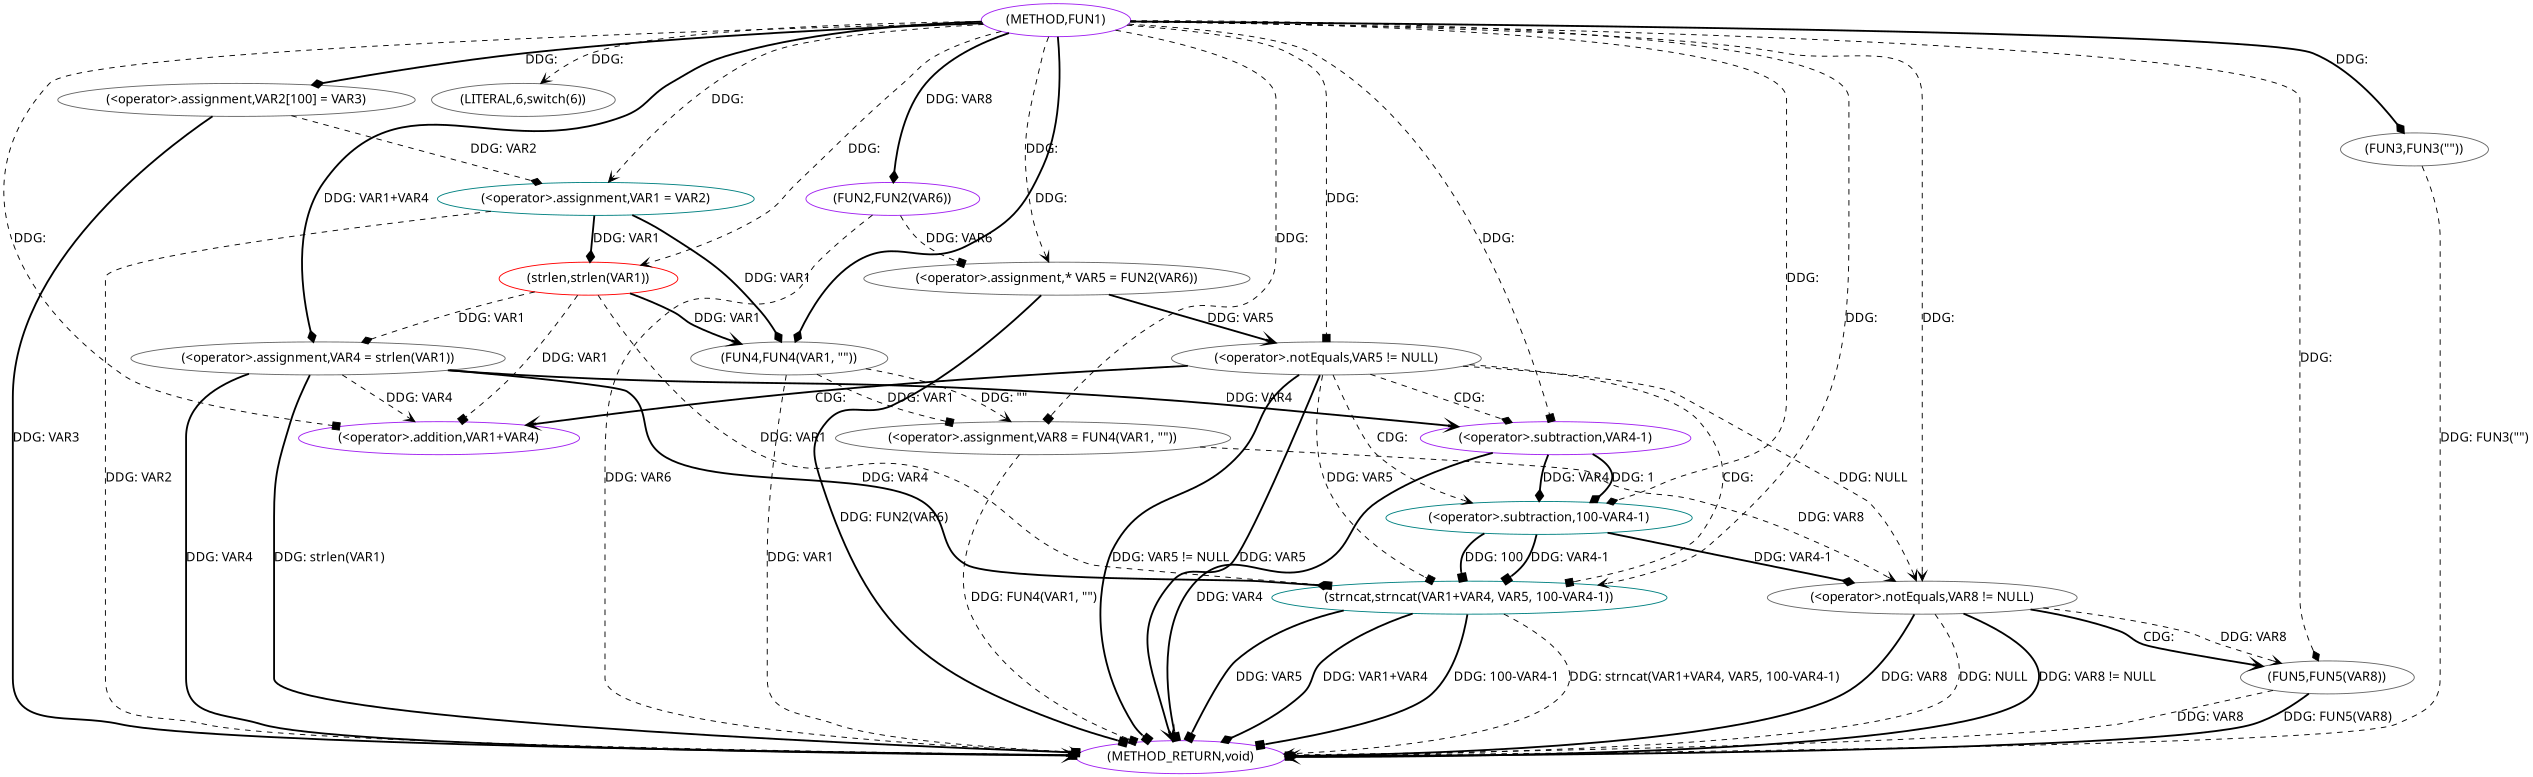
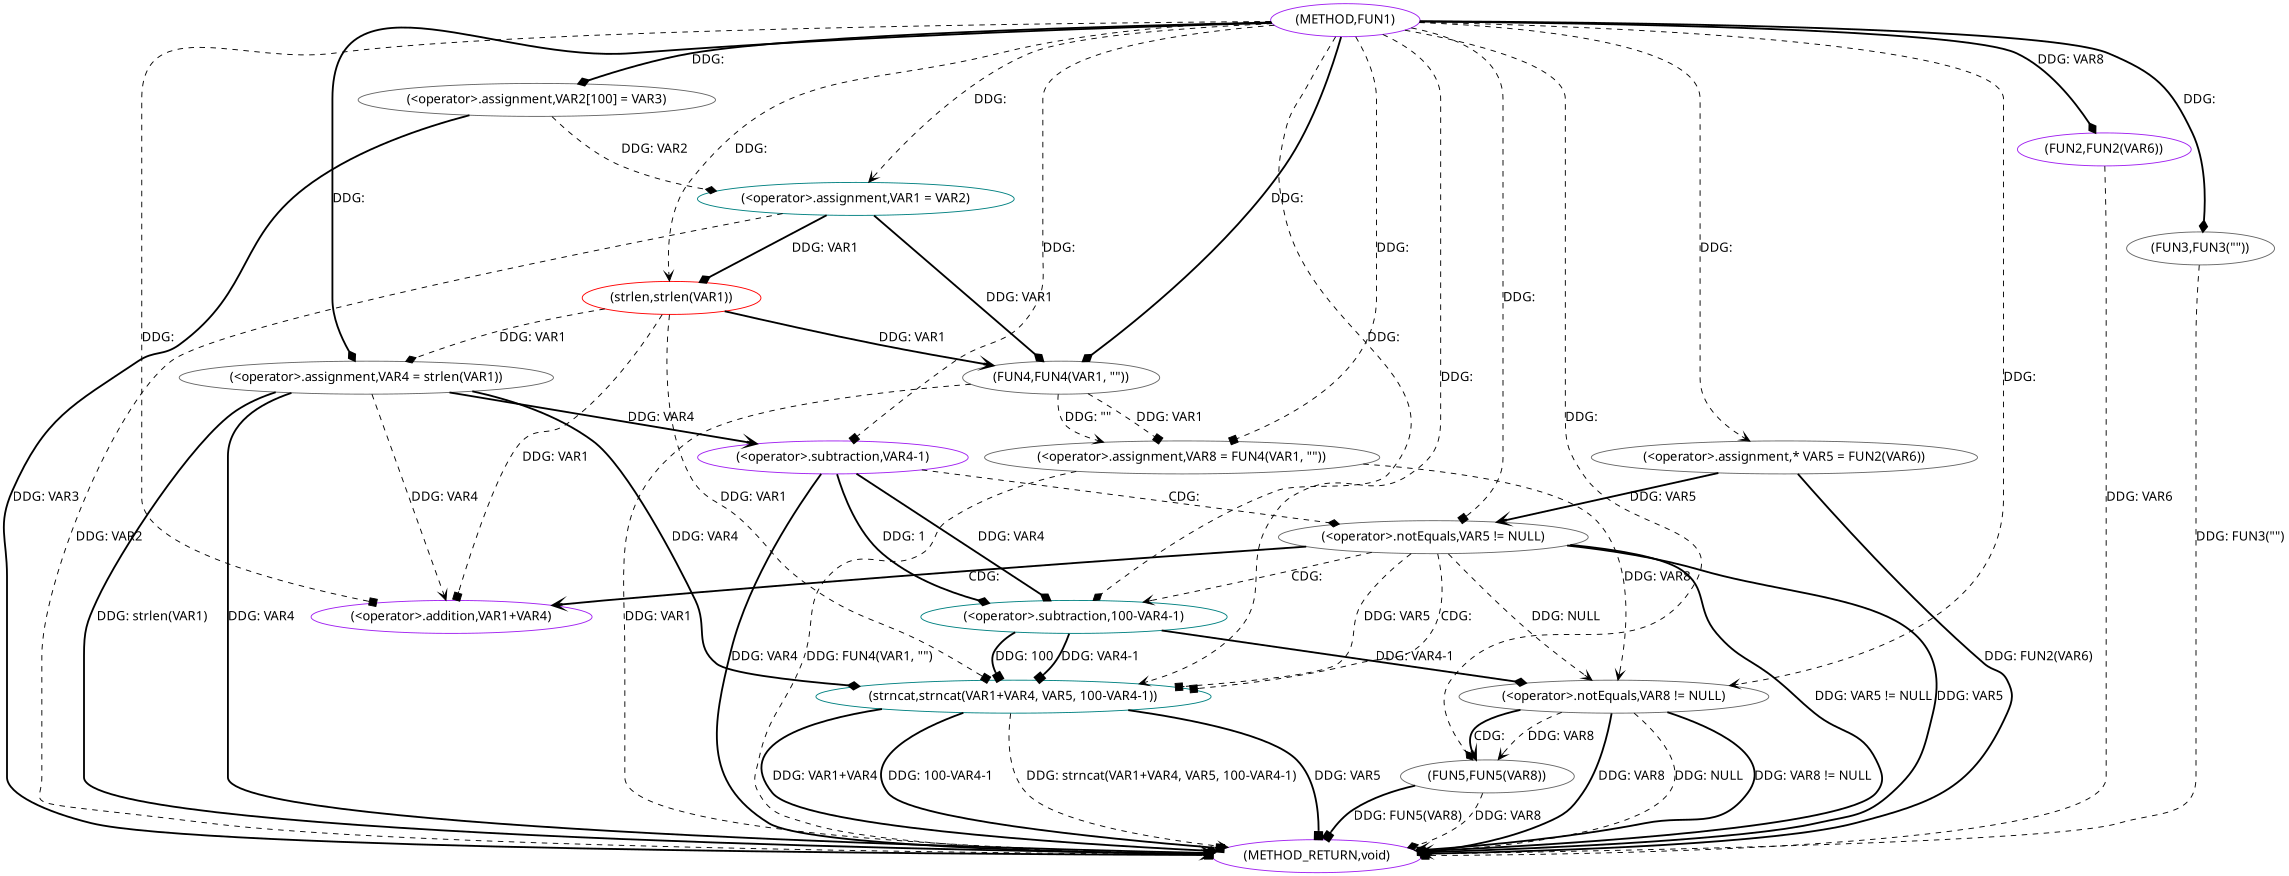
(523, 100) -> none
(376, 199) -> (351, 199)
(924, 244) -> none
(1436, 397) -> (1125, 496)
